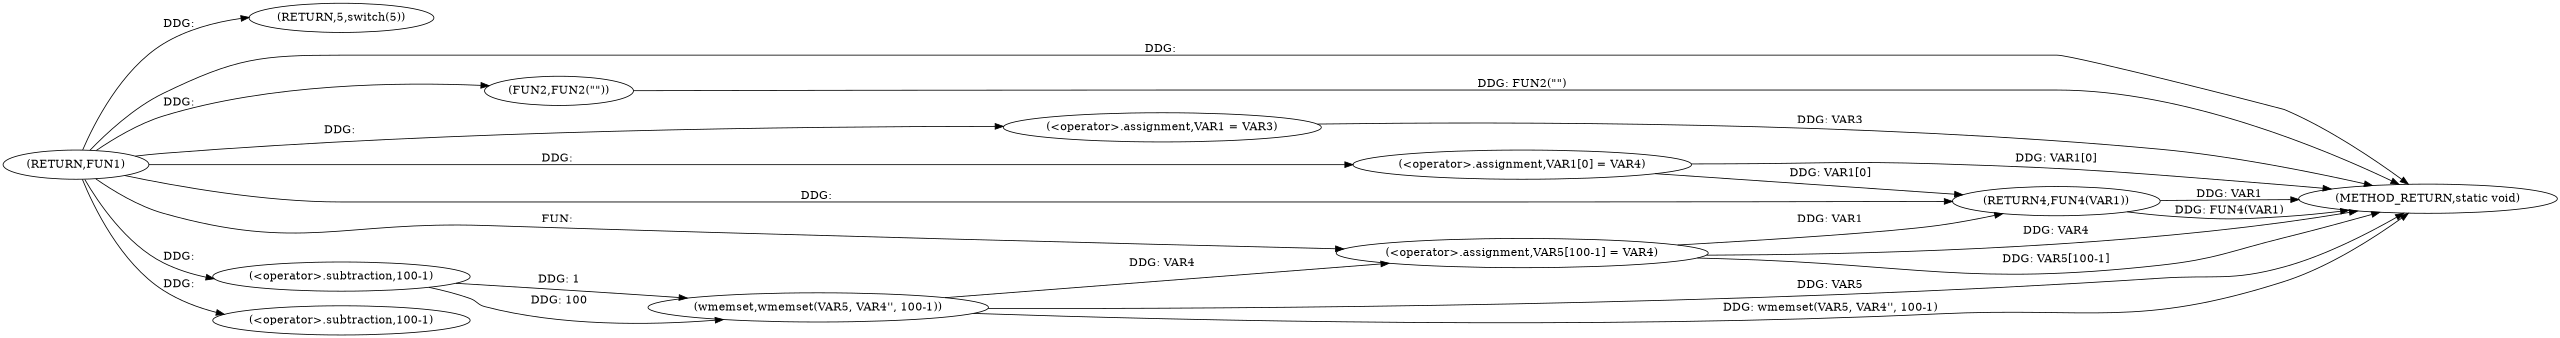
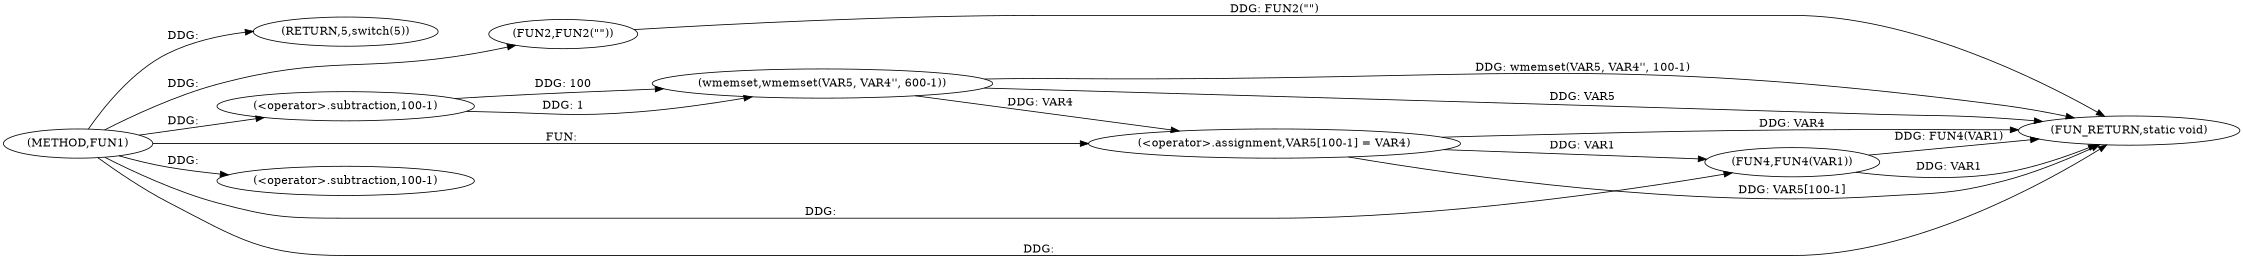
(1162, 127) -> none
(76, 165) -> (78, 144)
(1522, 165) -> none
(2428, 199) -> (2129, 131)
(2056, 201) -> (1792, 162)
(818, 307) -> (822, 84)
